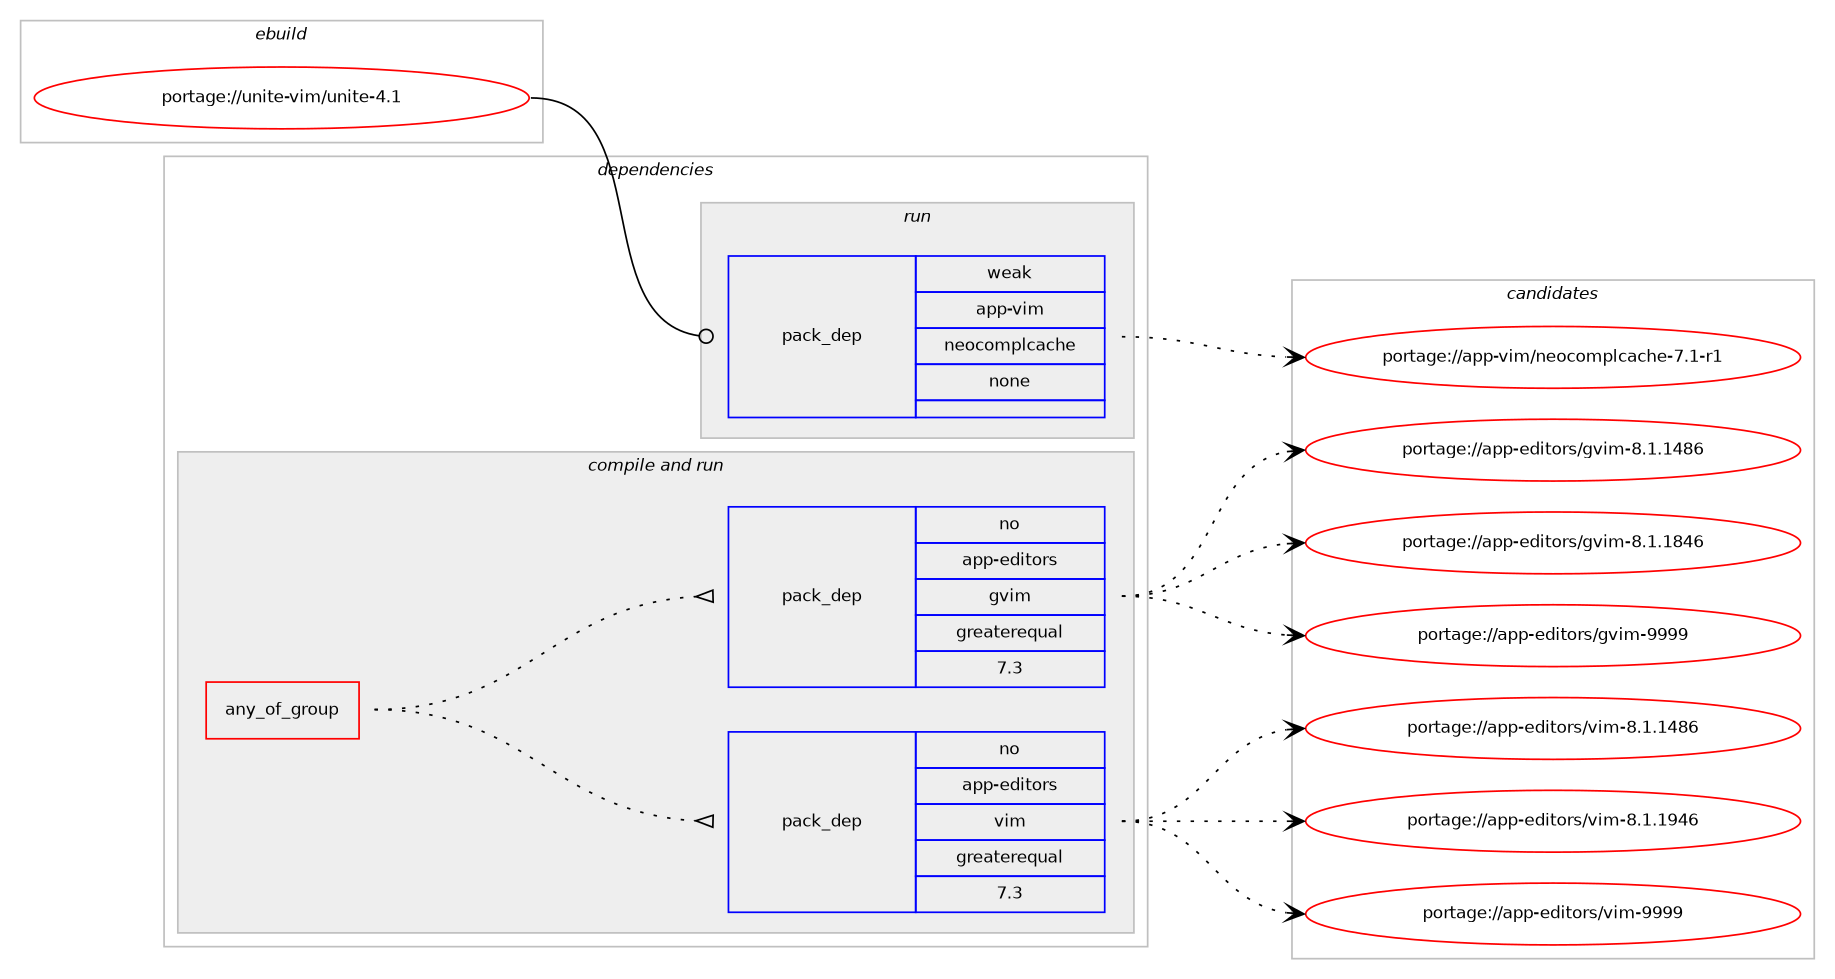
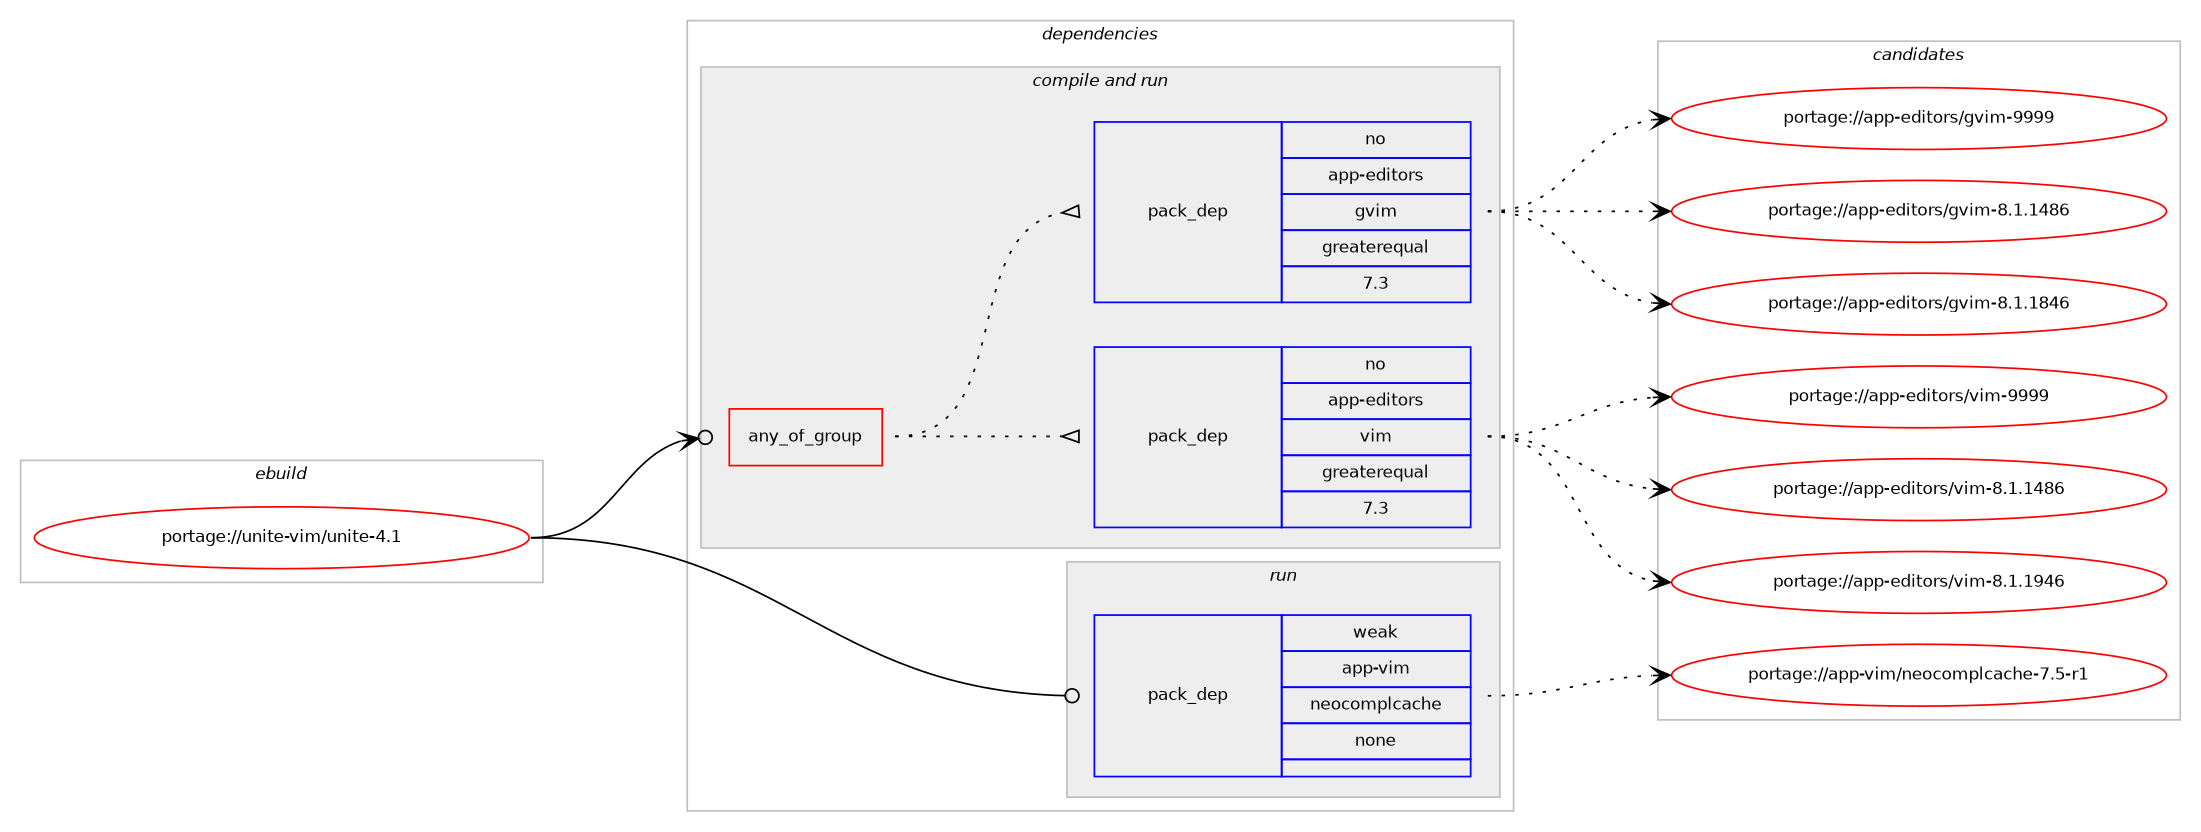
(1553, 357) -> (1919, 675)
none -> (611, 499)
